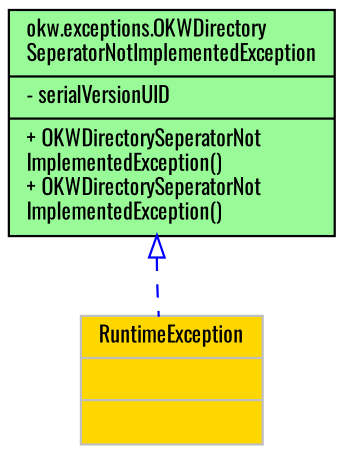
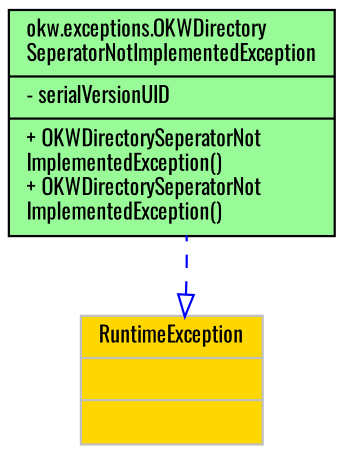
(157, 287) -> (187, 265)
